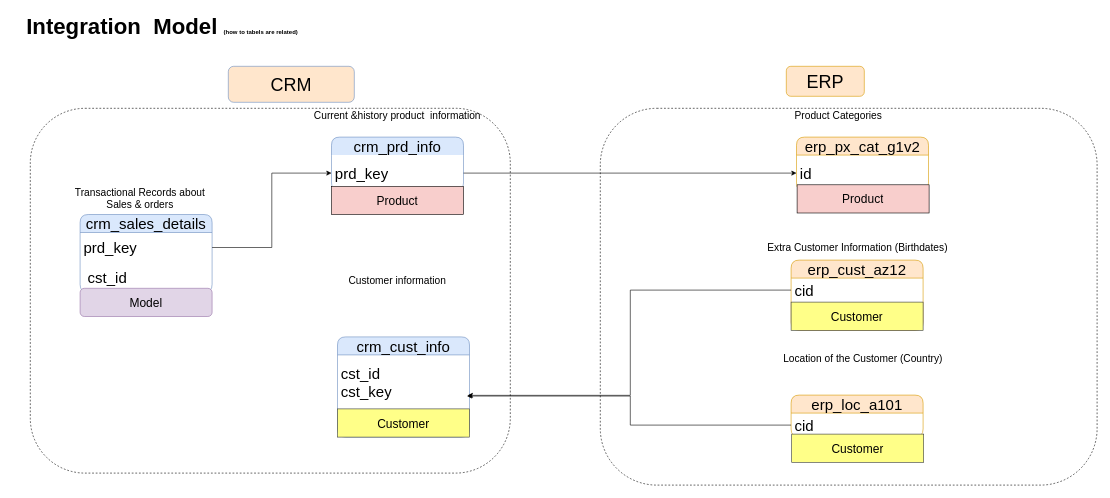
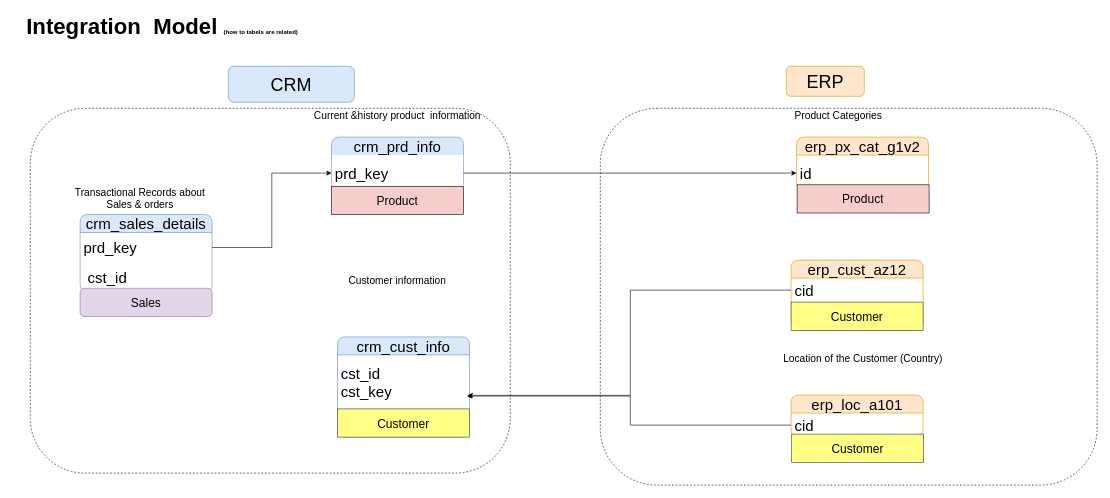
(291, 84) -> (291, 84)
(858, 248) -> none
(146, 303) -> (146, 303)
